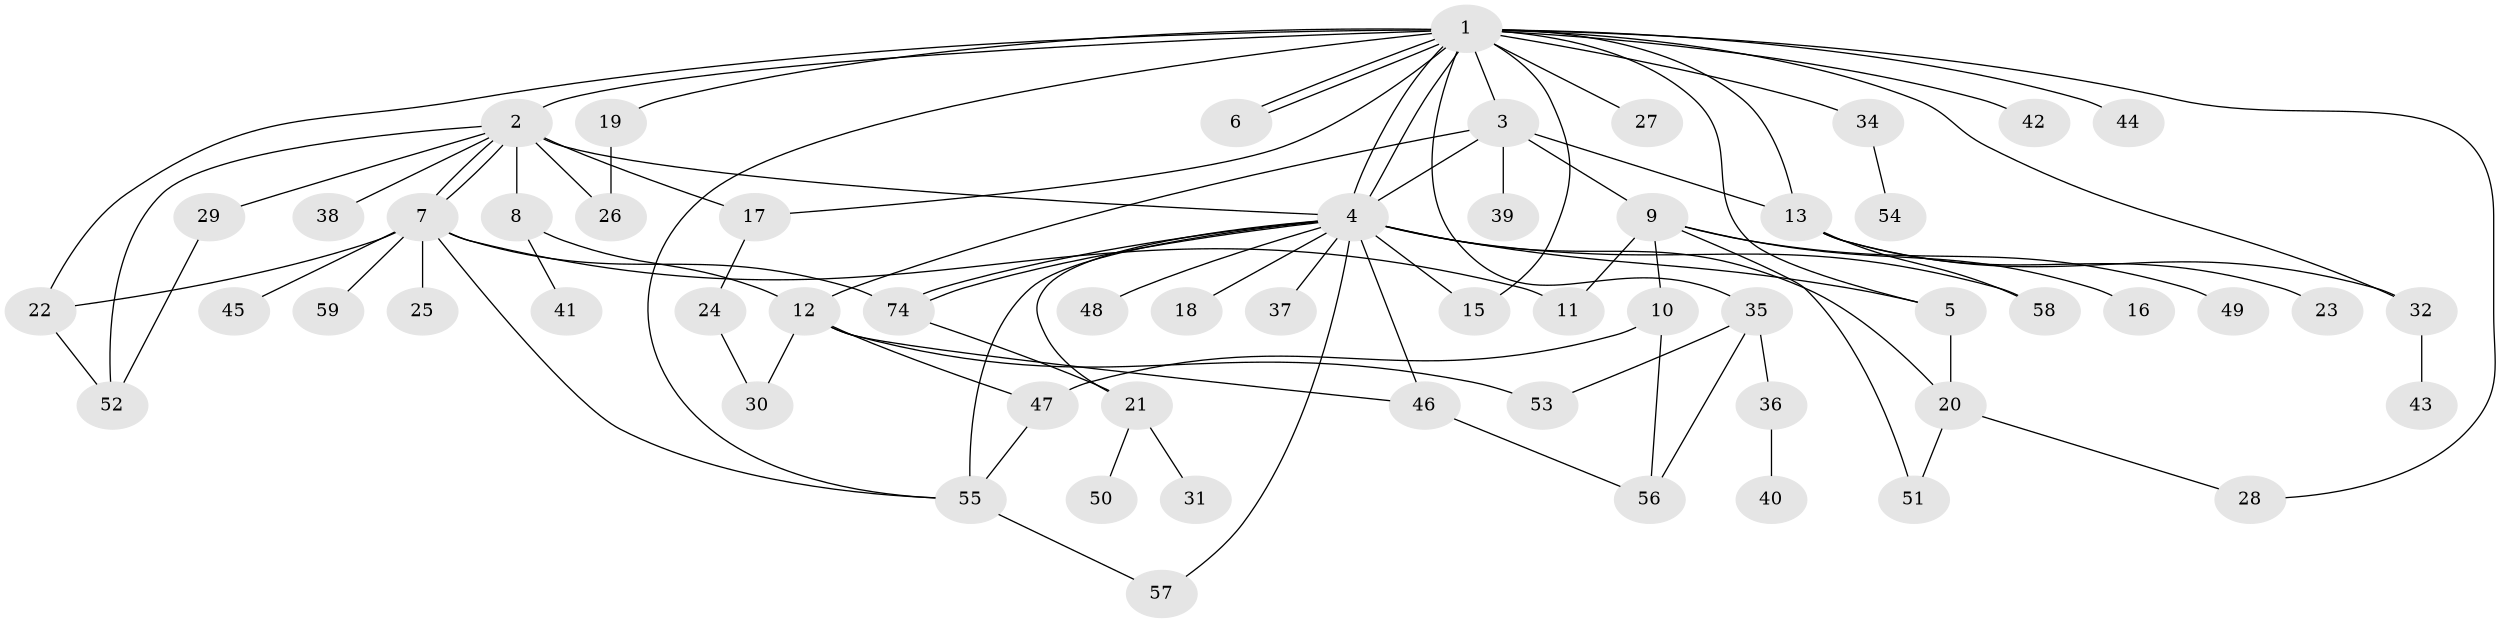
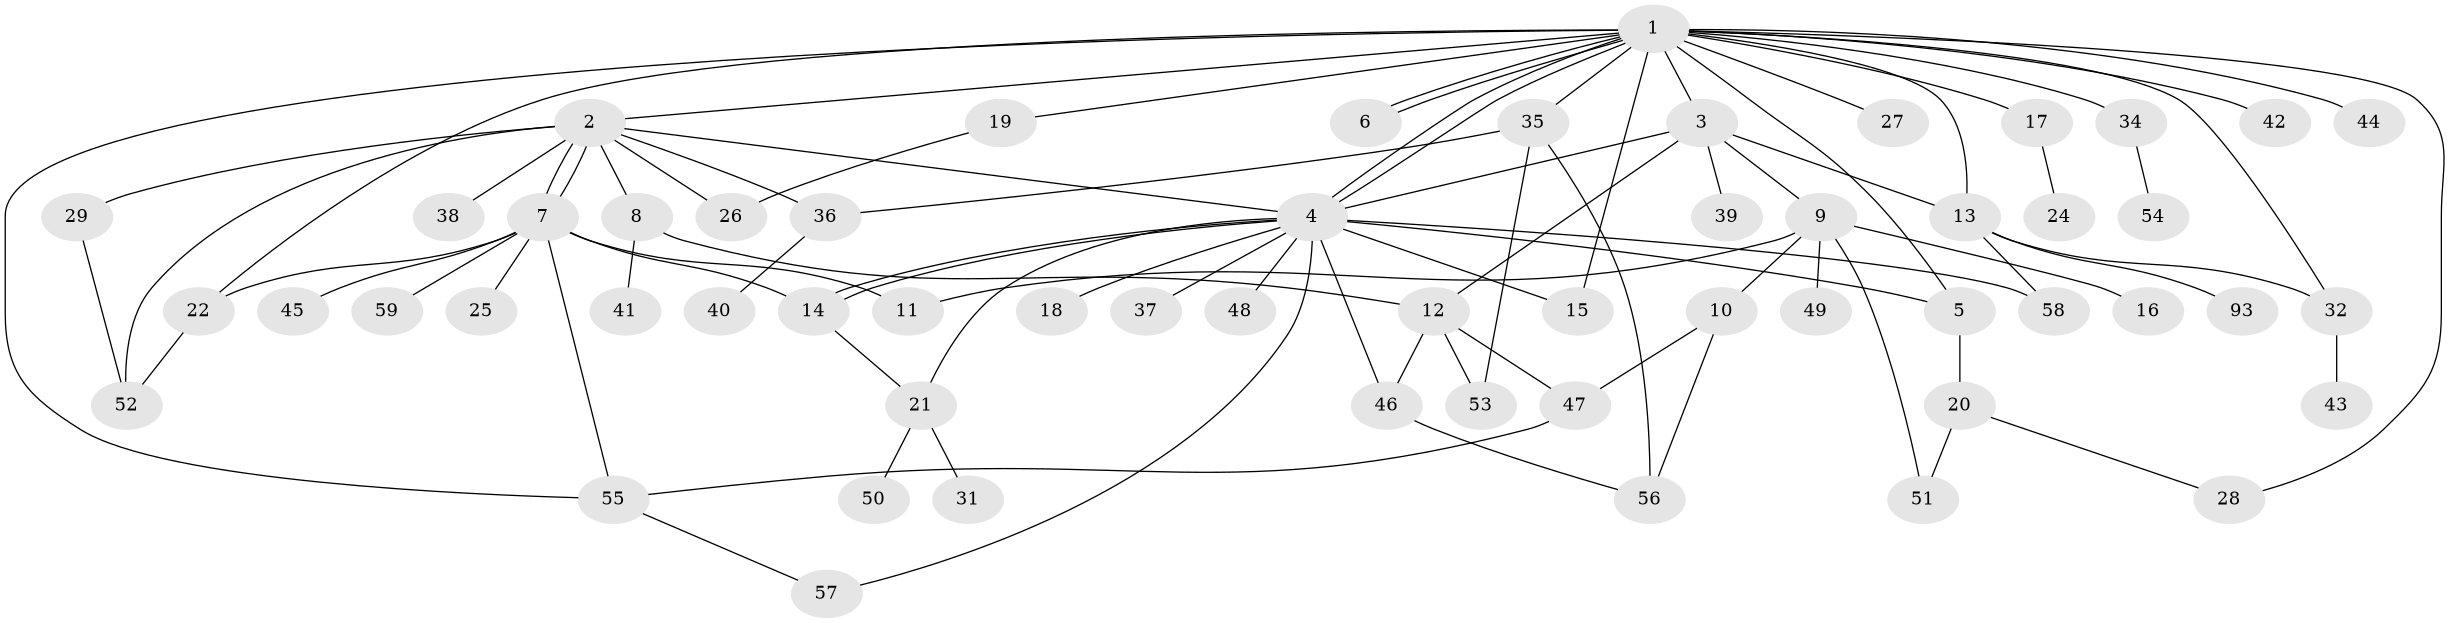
(633, 174) -> (710, 167)
(1678, 254) -> none
(1039, 283) -> none
(899, 311) -> (814, 311)
(2328, 311) -> (2242, 311)
(758, 406) -> none
